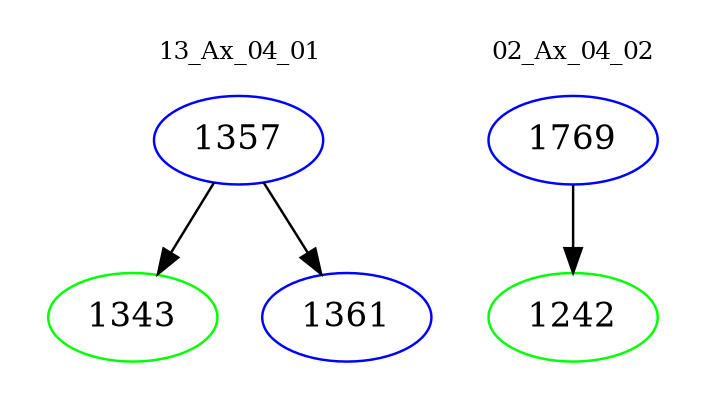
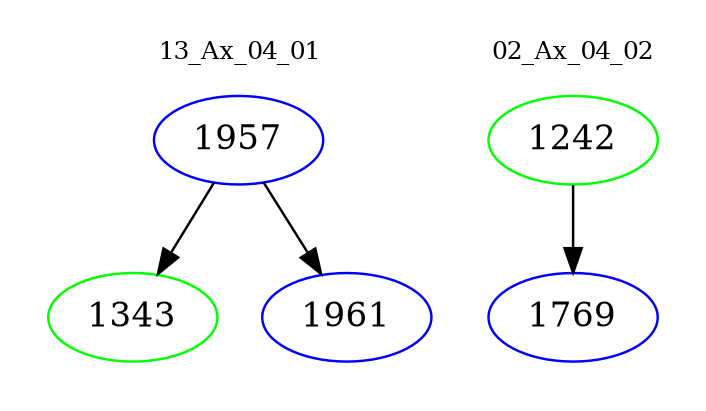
(239, 140) -> (239, 140)
(573, 217) -> (573, 217)
(347, 317) -> (347, 317)
